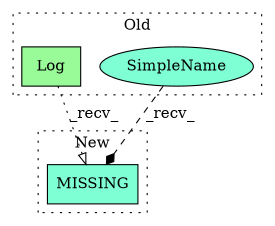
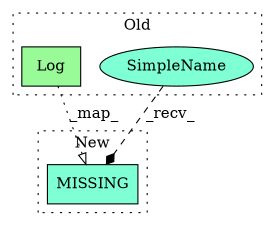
(94, 114) -> (94, 114)
